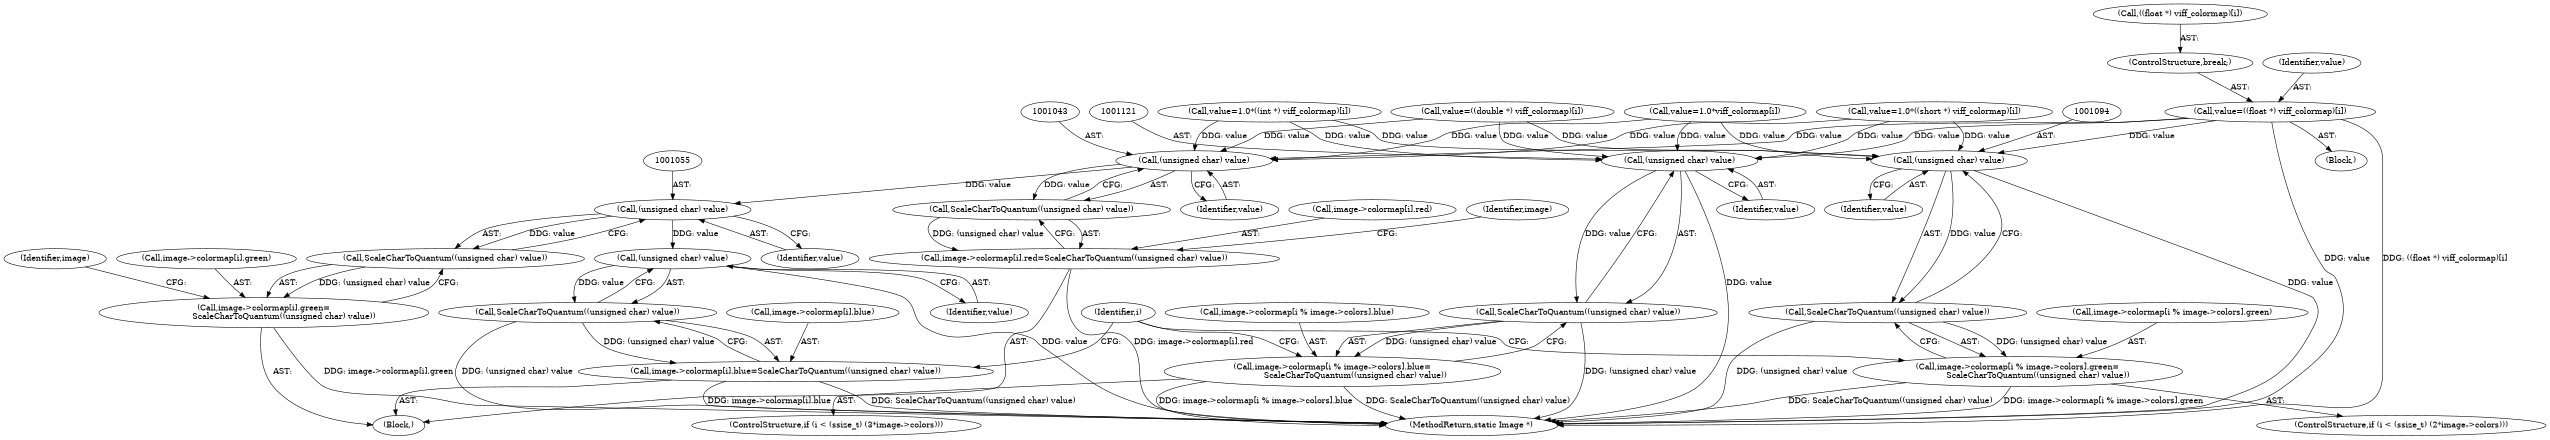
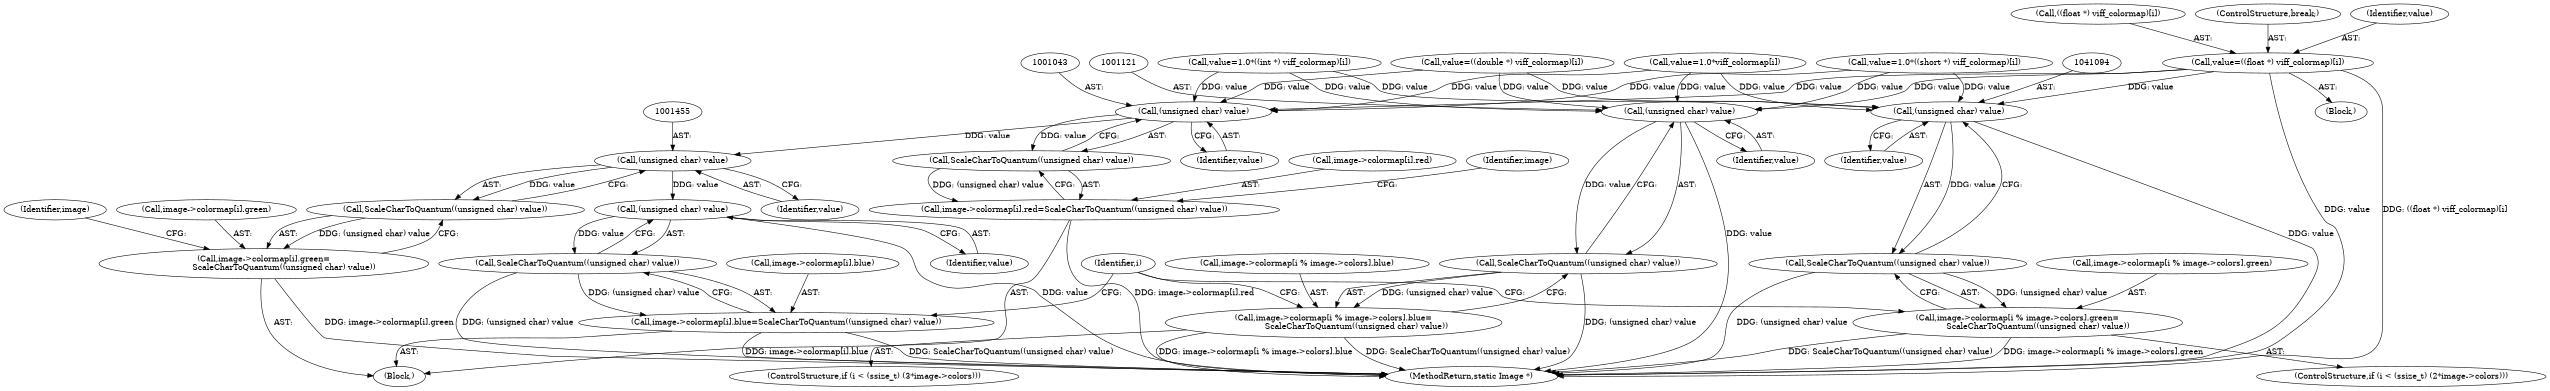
(2180, 36) -> (2180, 38)
(2092, 112) -> (2092, 63)
(673, 161) -> (673, 112)
